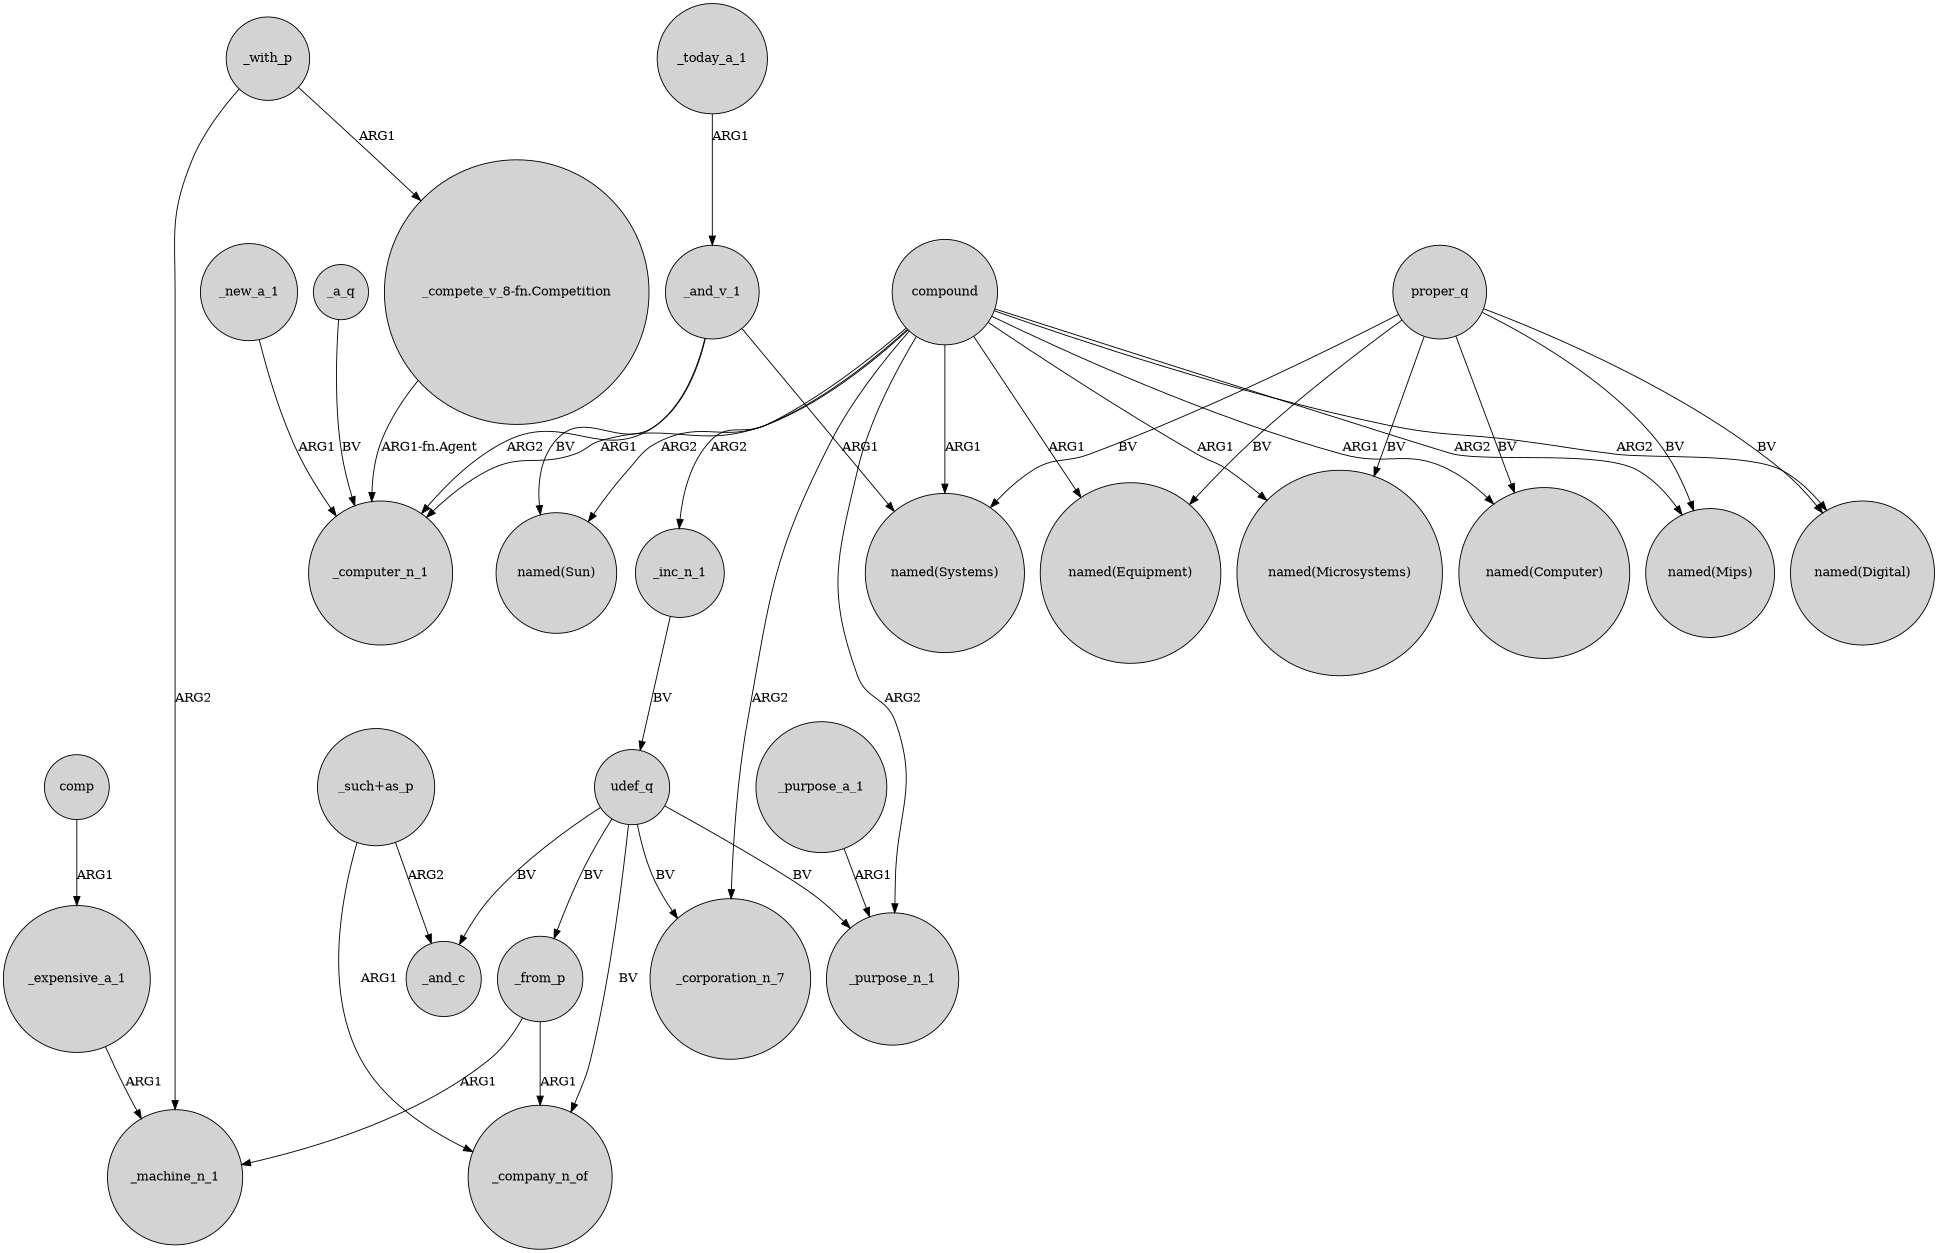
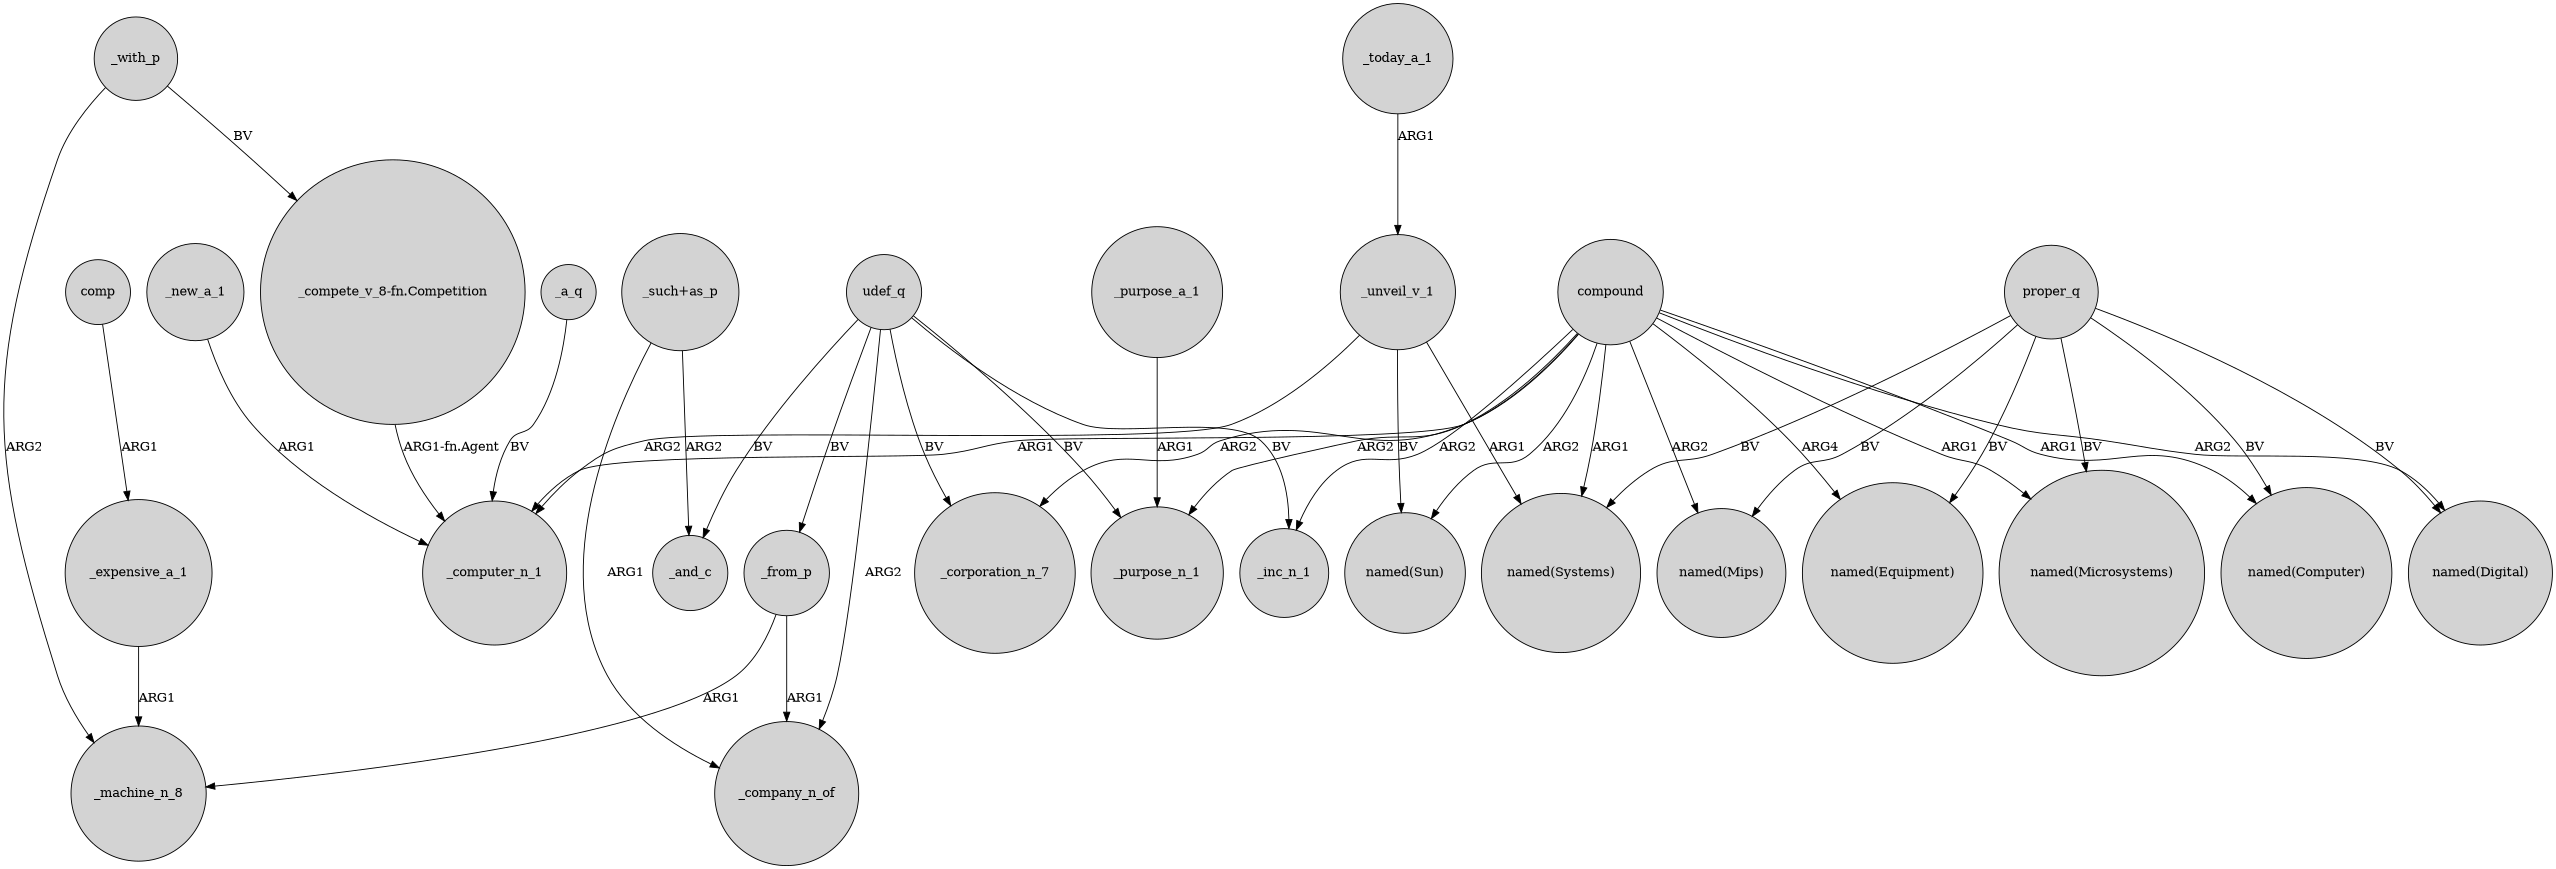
(377, 137) -> (243, 137)
(712, 292) -> (1398, 292)
(1067, 448) -> (1820, 448)
(656, 679) -> (1114, 428)
(628, 979) -> (884, 573)
(175, 1177) -> (139, 794)
